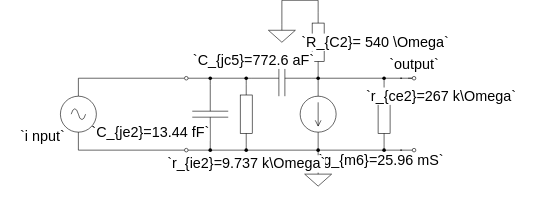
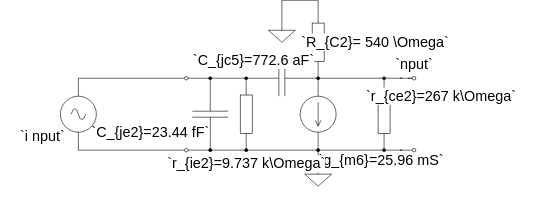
(415, 65) -> (415, 65)
(151, 132) -> (151, 132)
